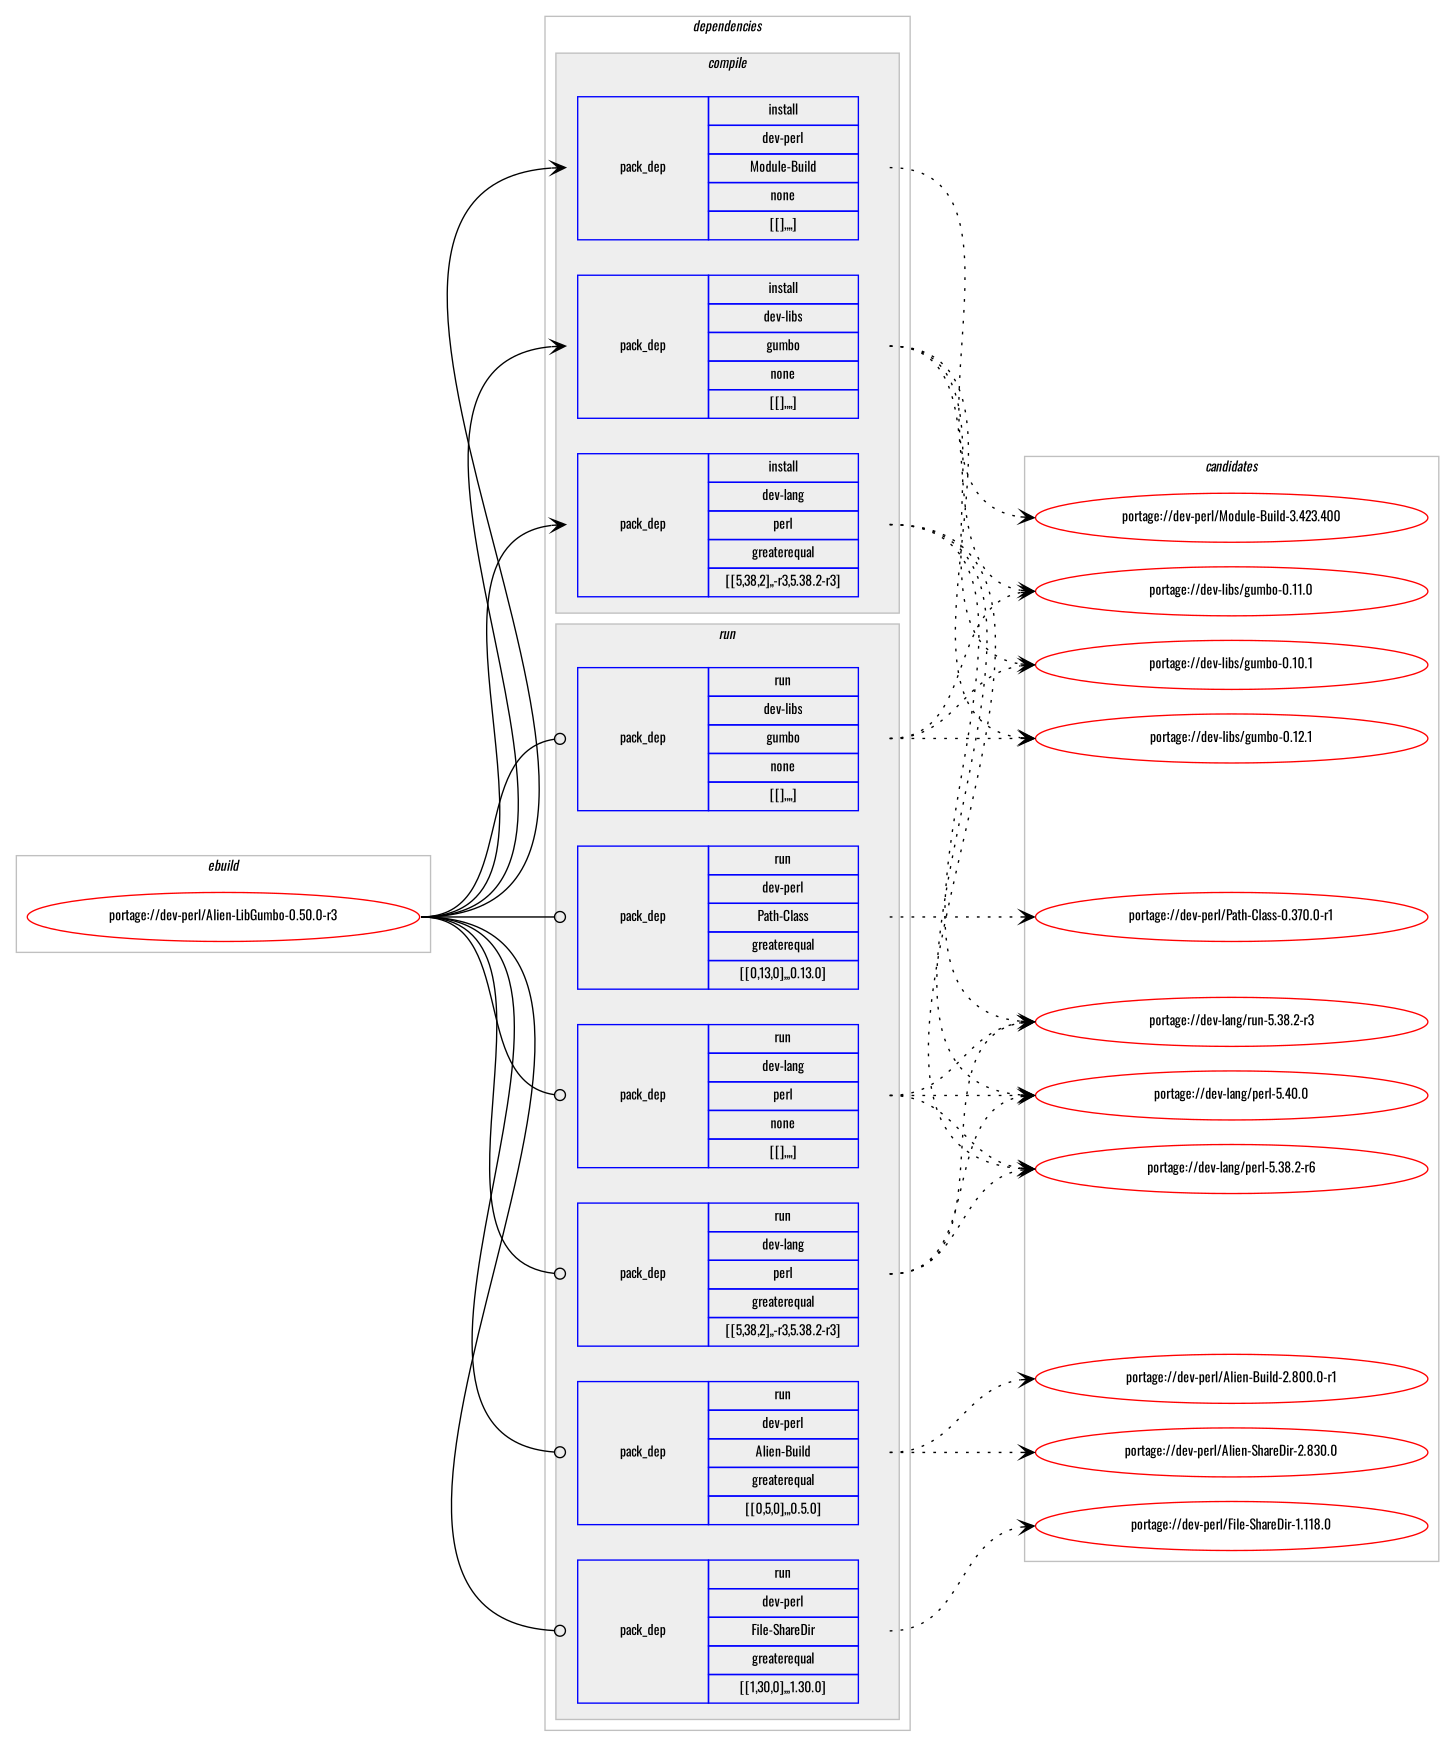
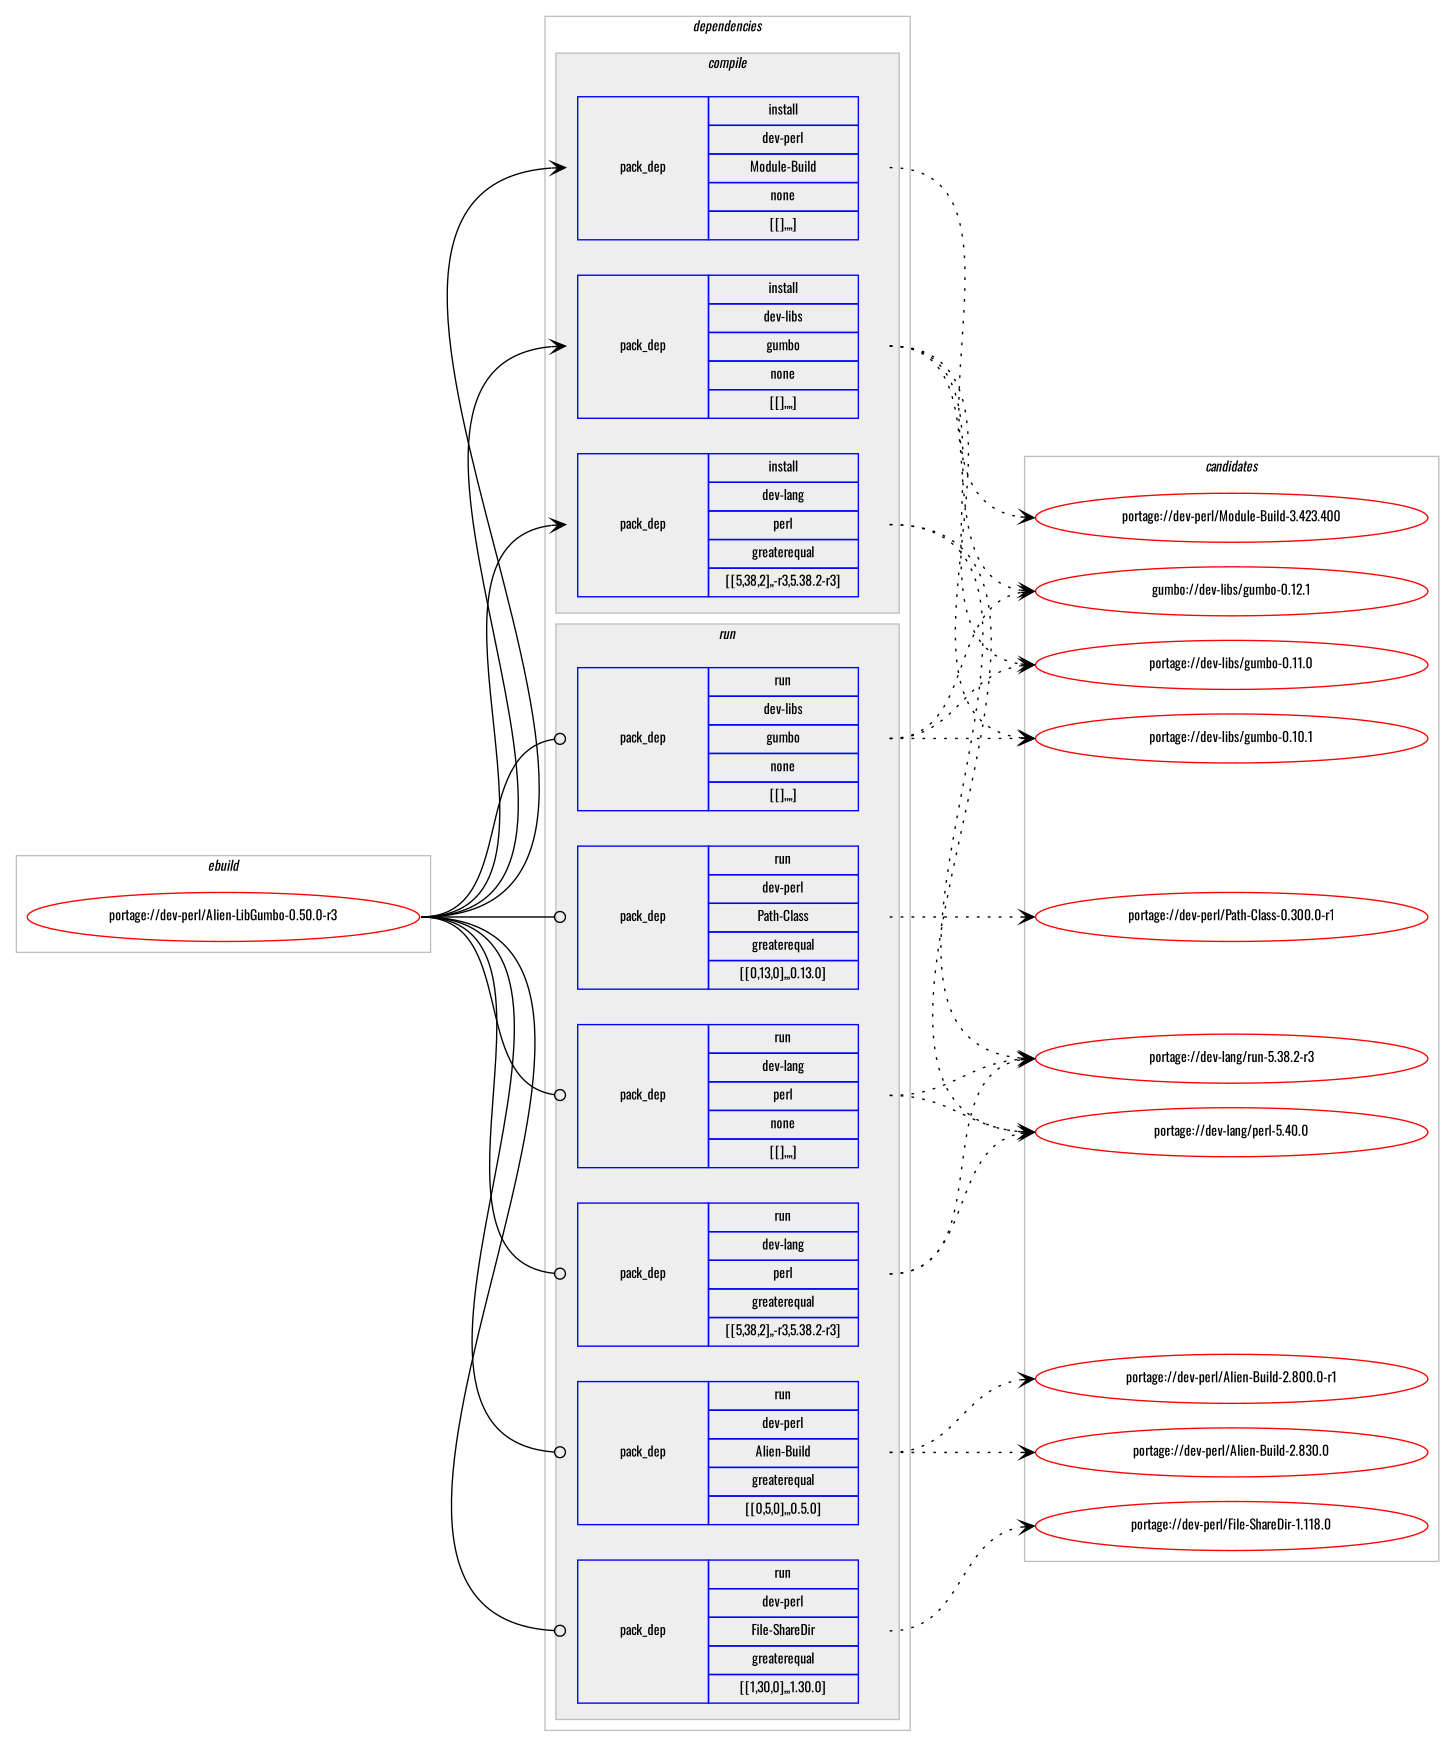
(1232, 738) -> (1232, 591)
(1232, 917) -> (1232, 917)
(1232, 1169) -> none
(1232, 1452) -> (1232, 1452)
